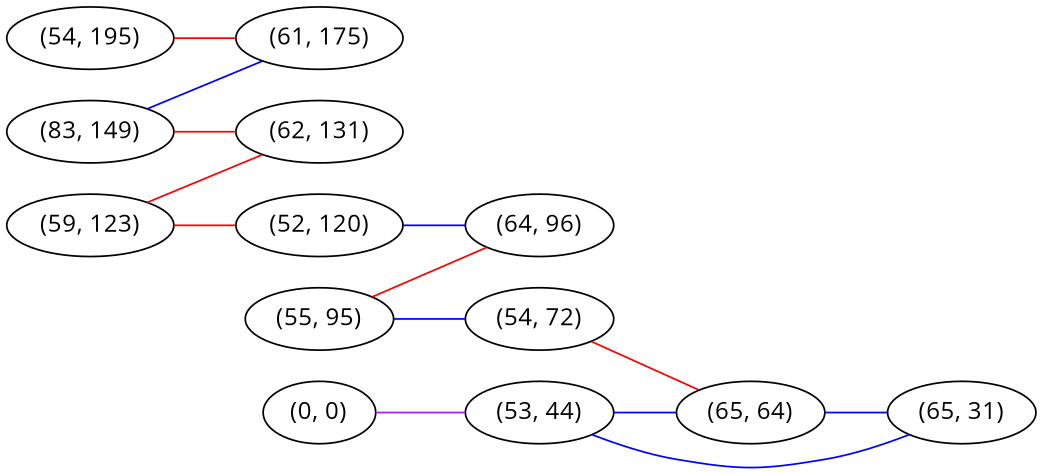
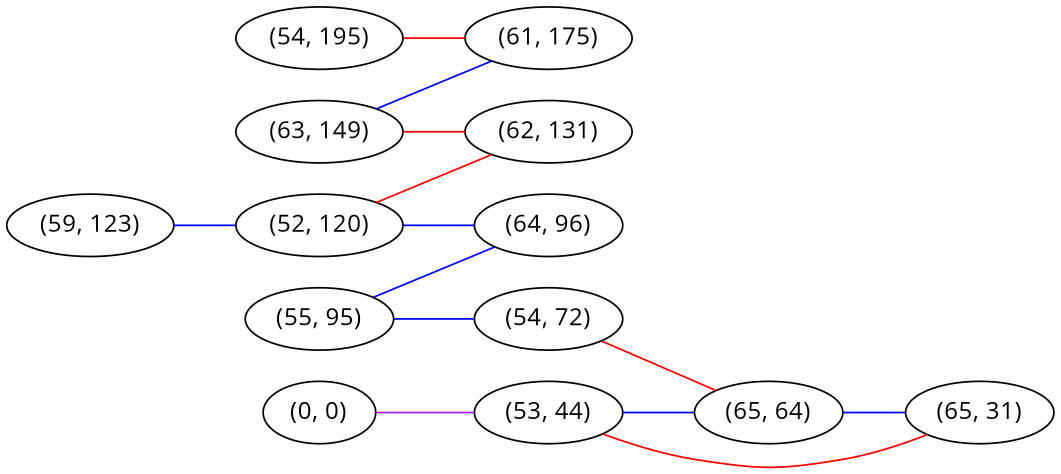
(90, 132) -> (319, 132)
(205, 179) -> (434, 179)
(205, 225) -> (205, 225)
(430, 272) -> (434, 272)
(751, 468) -> (765, 467)
